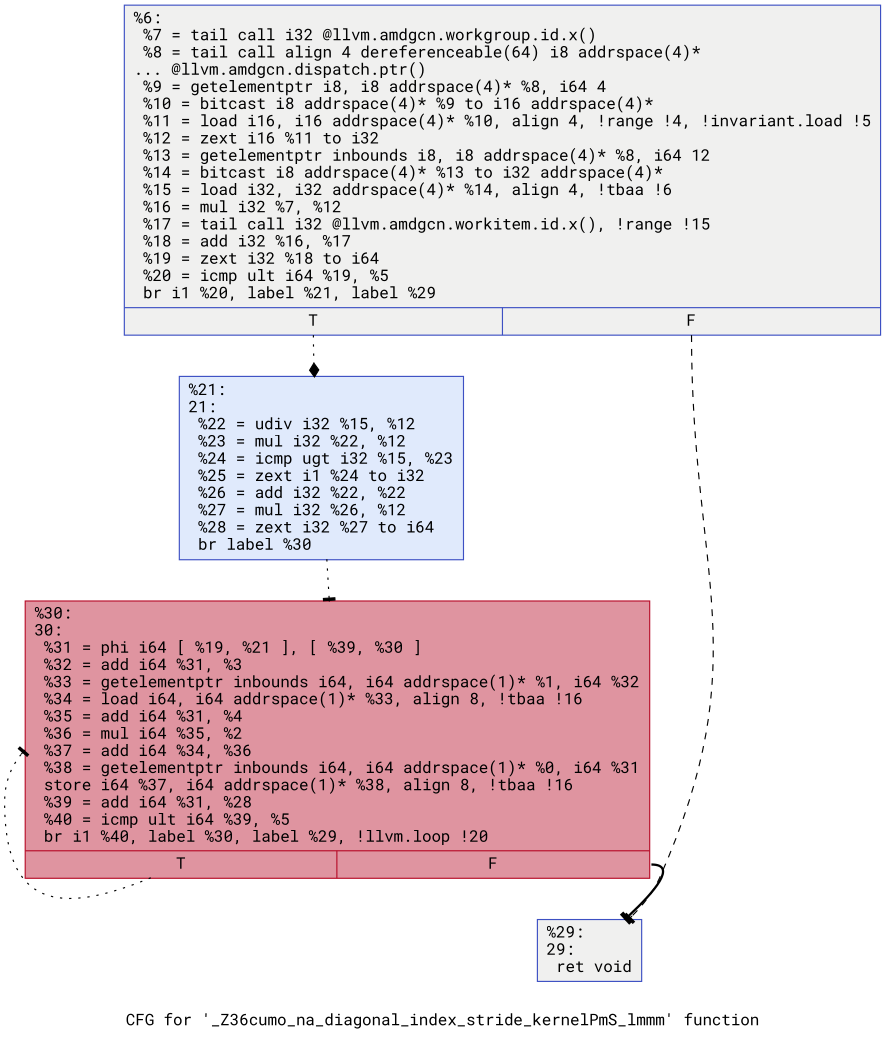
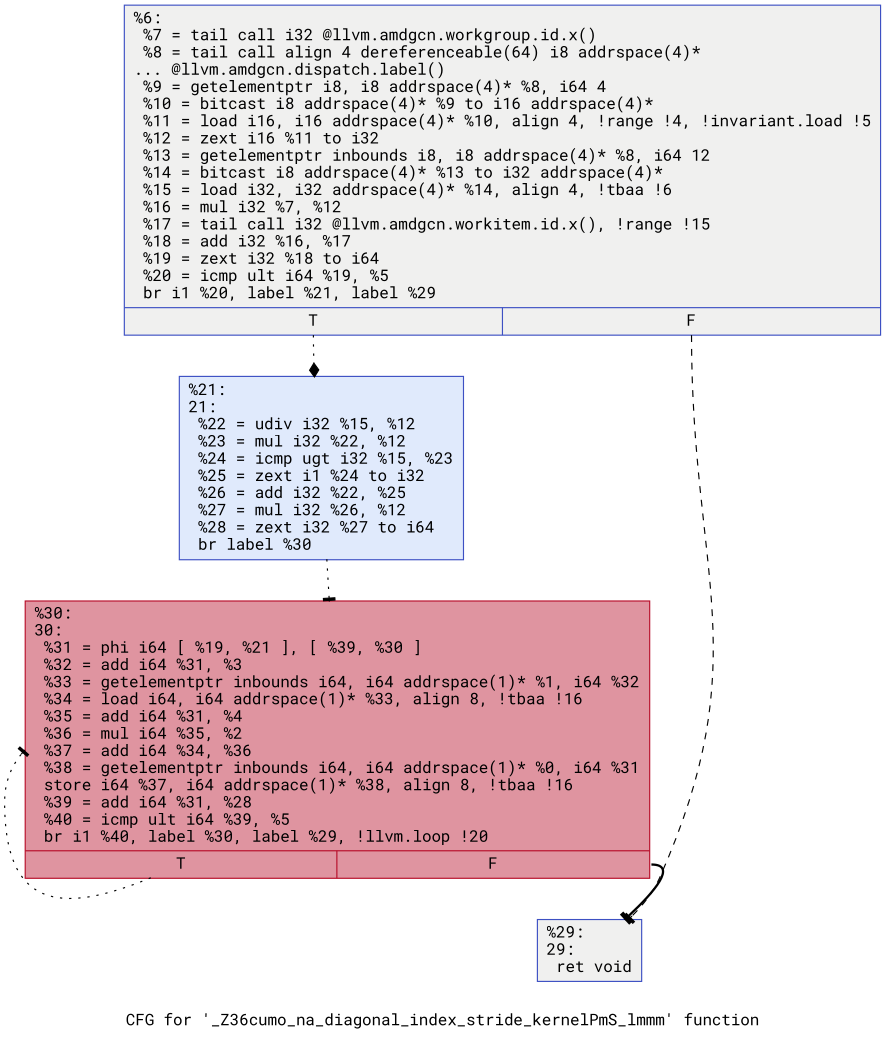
(280, 70) -> (290, 70)
(297, 493) -> (297, 493)
